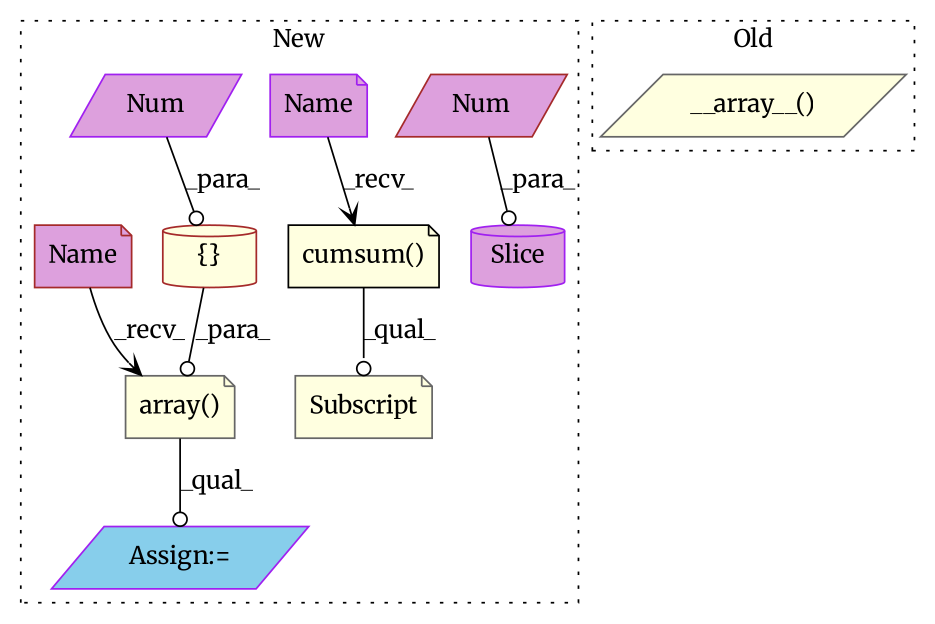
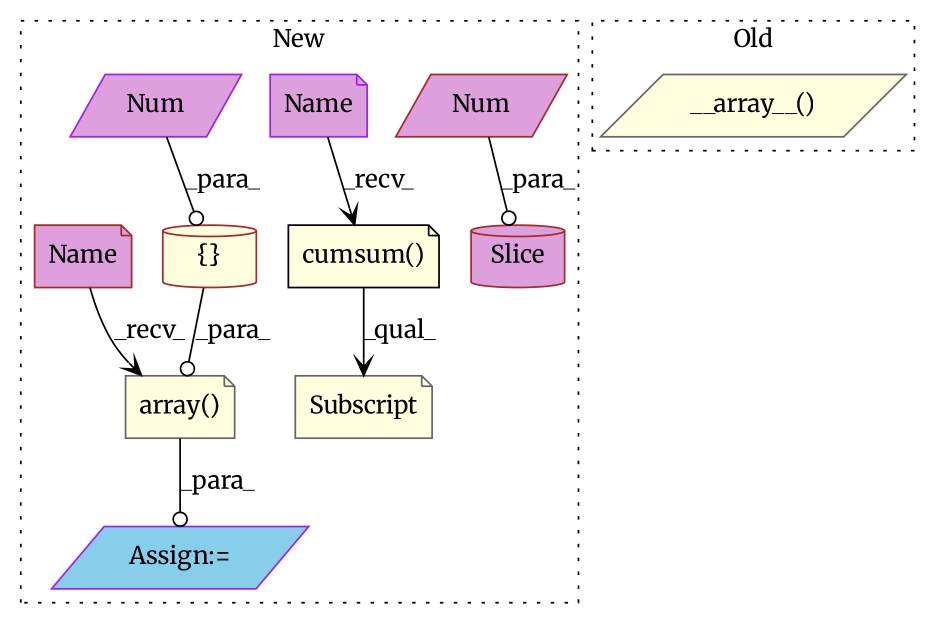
(518, 256) -> (518, 256)
(364, 323) -> (364, 323)
(217, 482) -> (217, 482)
